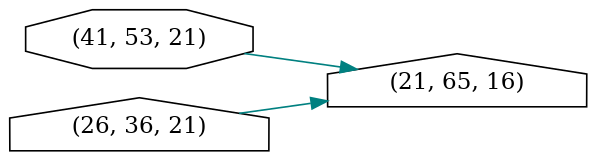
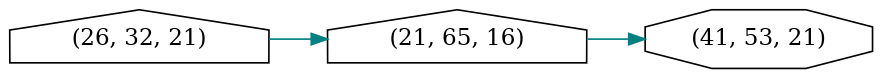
(293, 60) -> (608, 39)
(139, 127) -> (139, 39)
